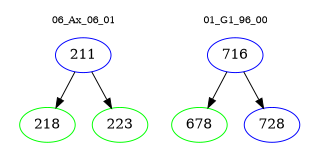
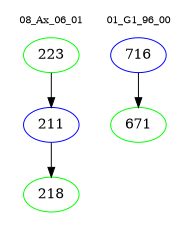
(84, 21) -> (51, 21)
(99, 86) -> (51, 85)
(199, 125) -> (138, 125)
(272, 125) -> none
